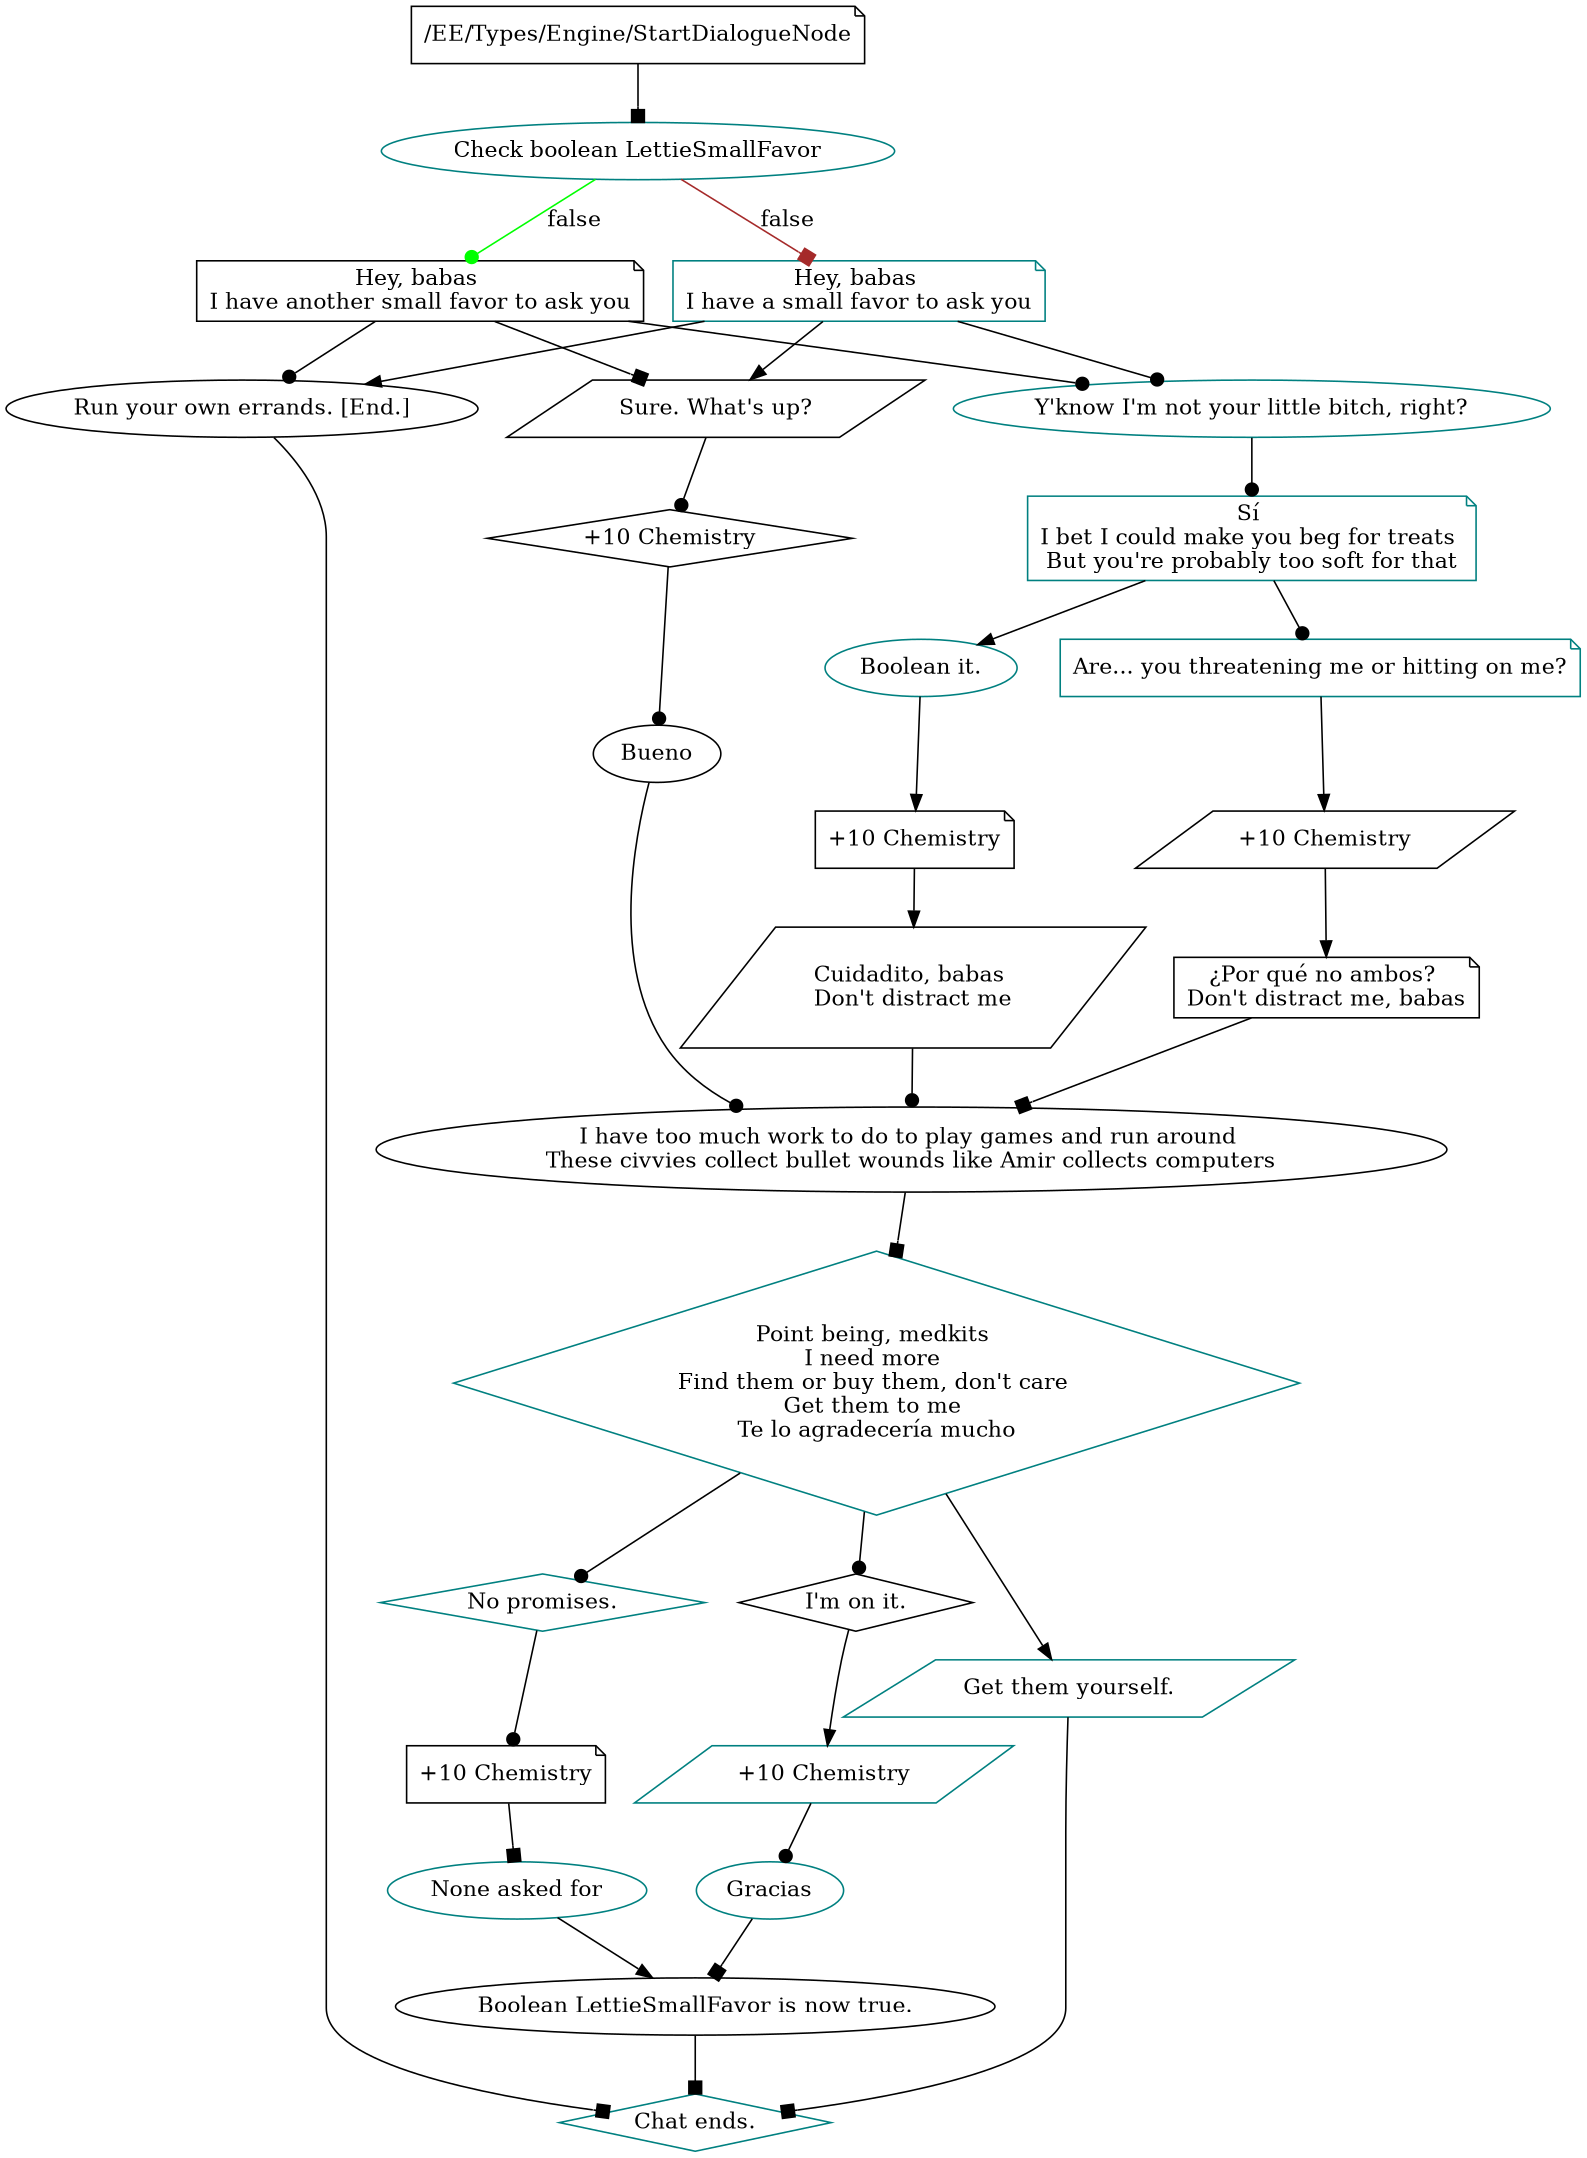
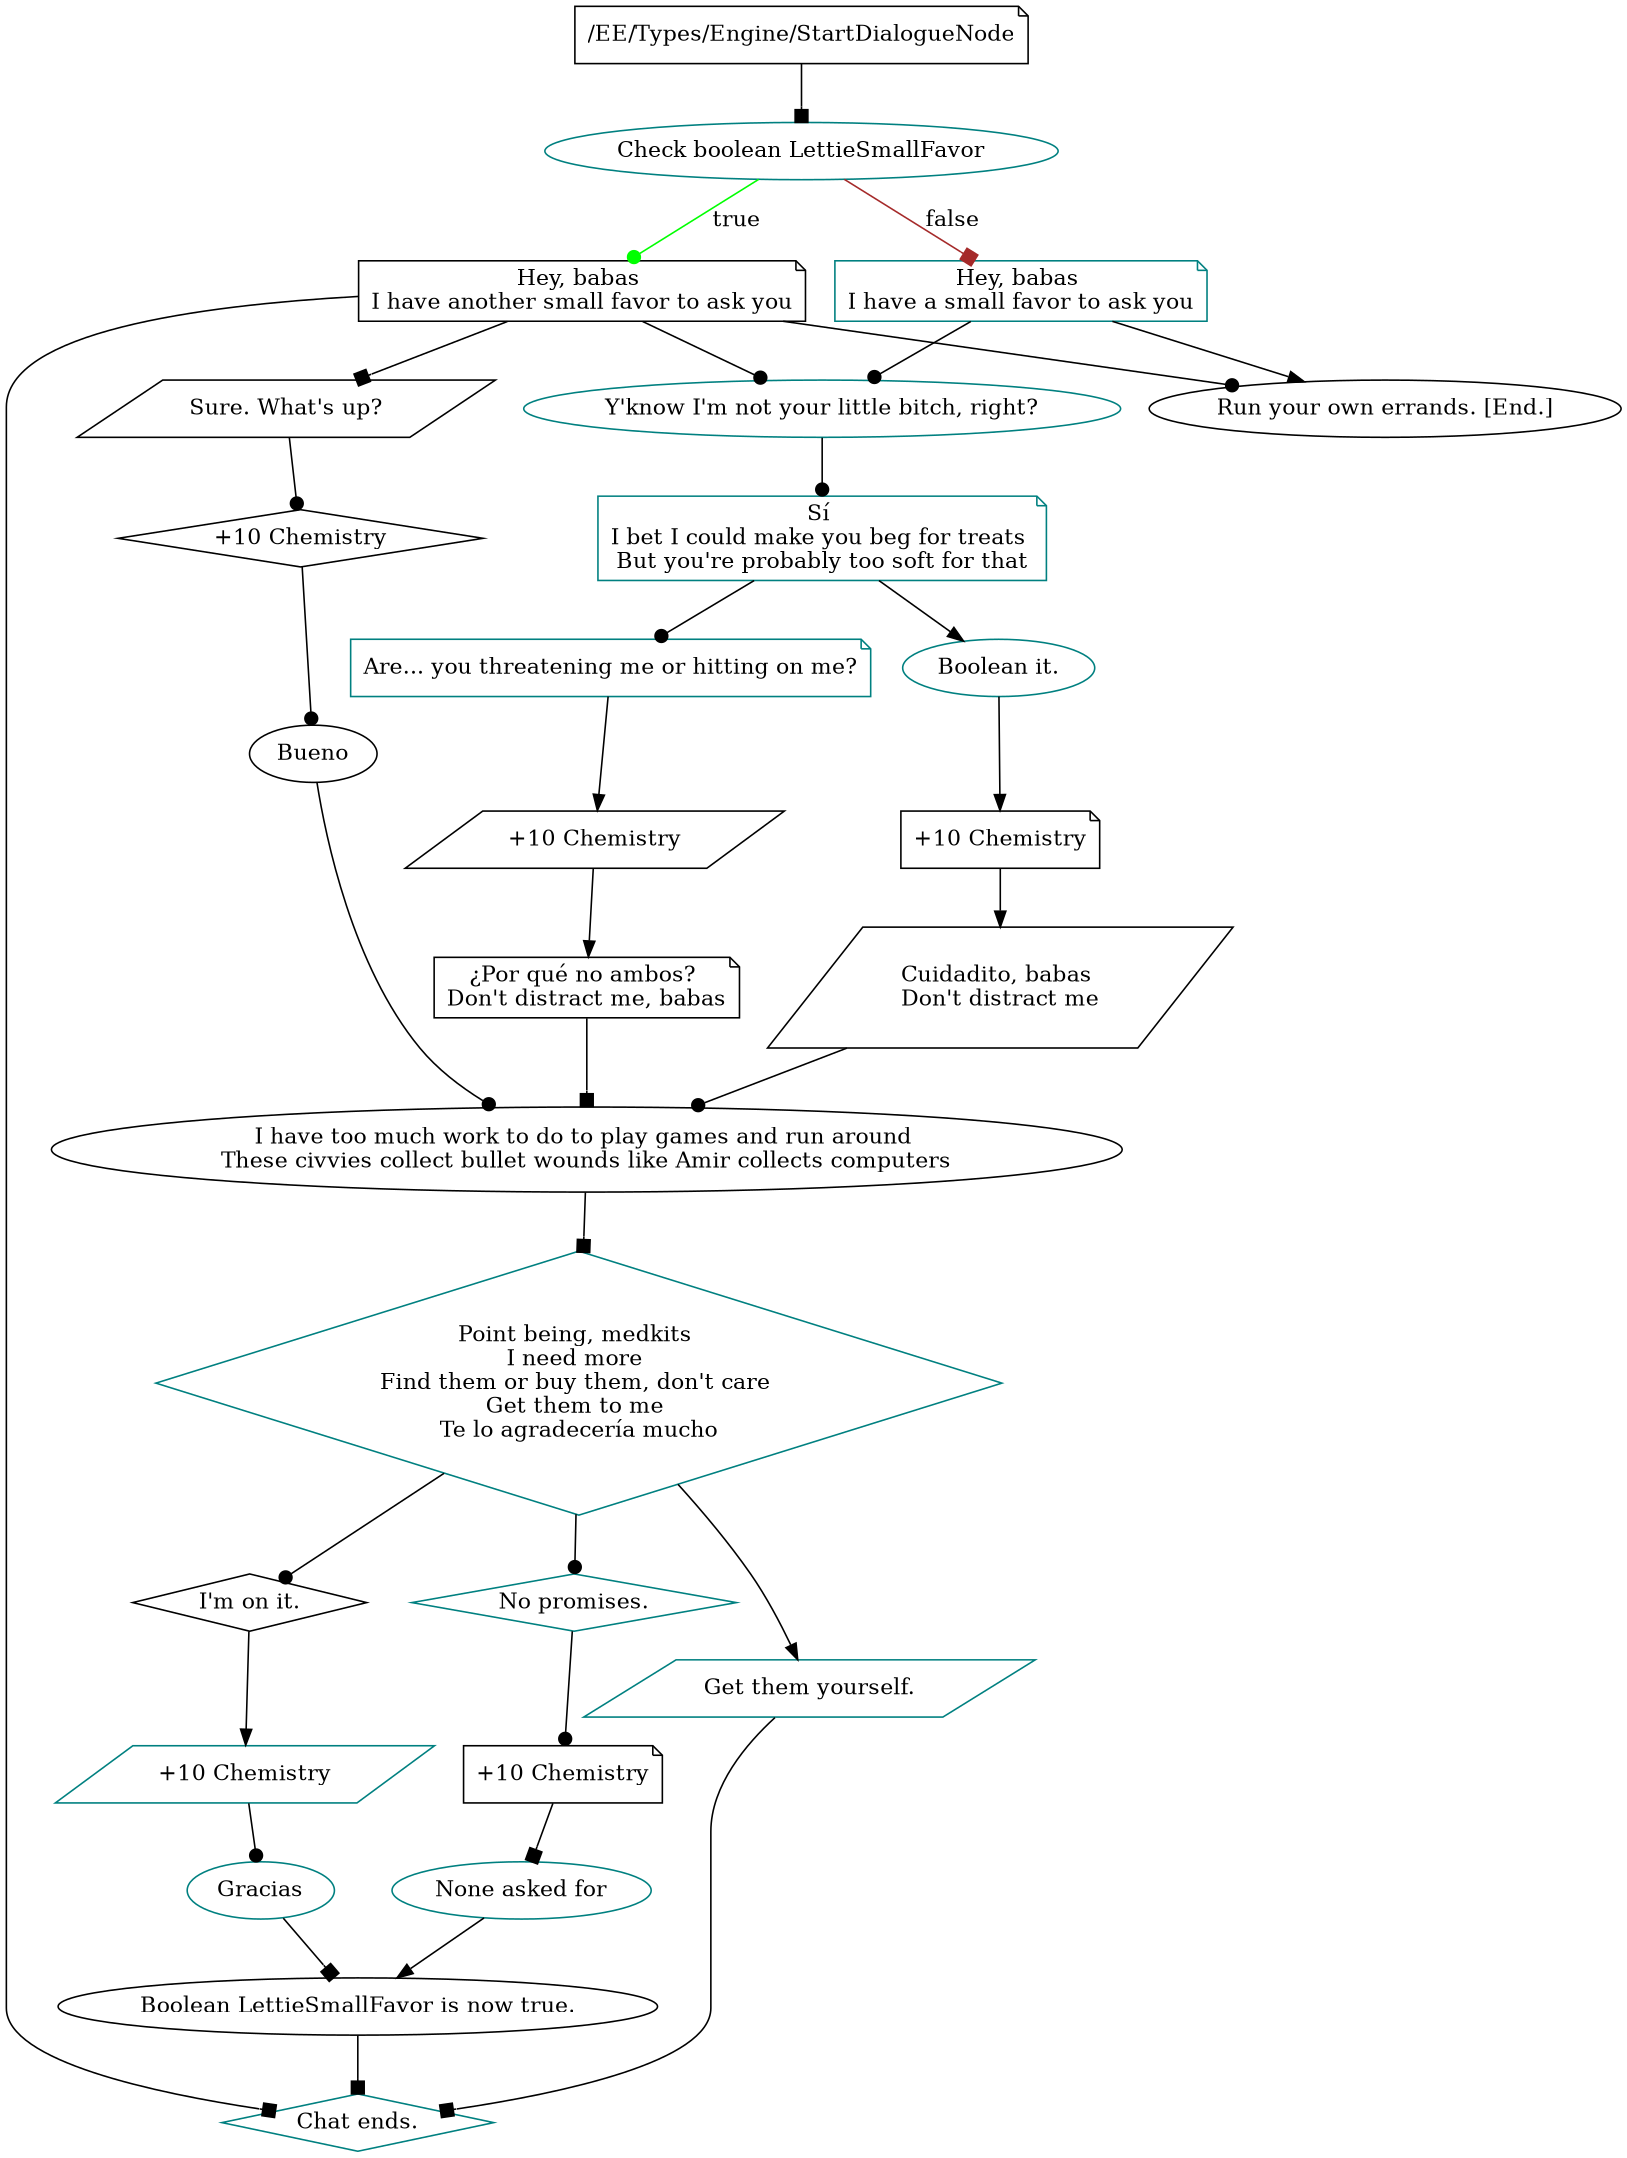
(574, 220) -> (737, 220)
(784, 353) -> none
(326, 1364) -> (6, 1155)
